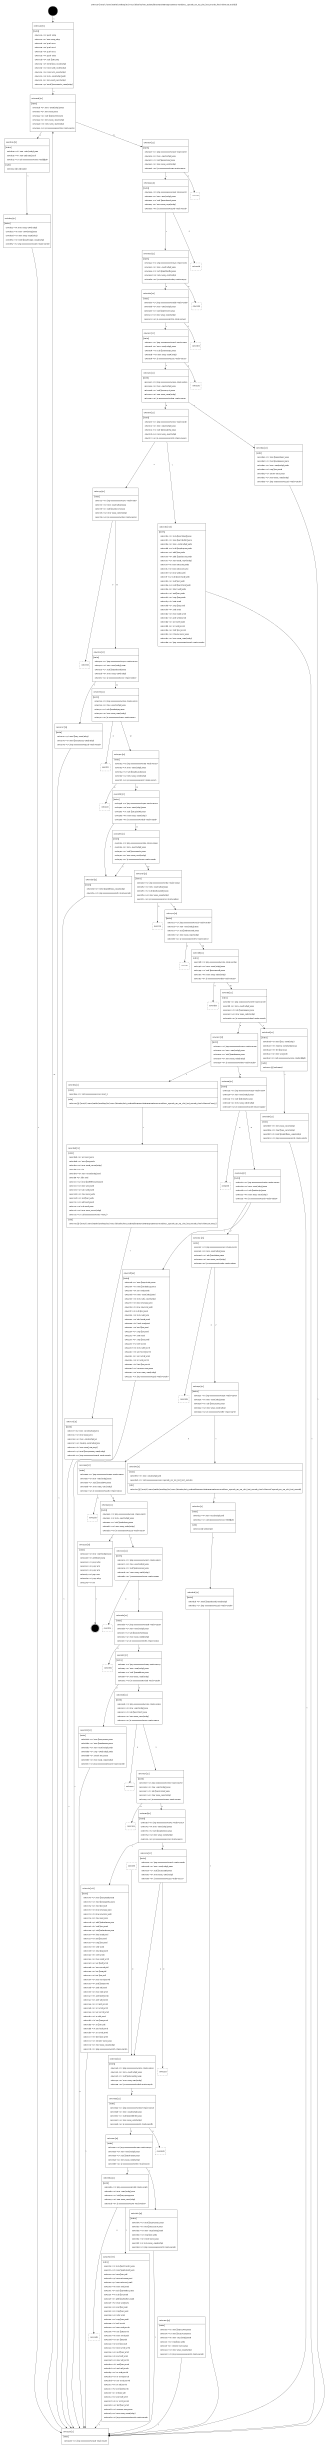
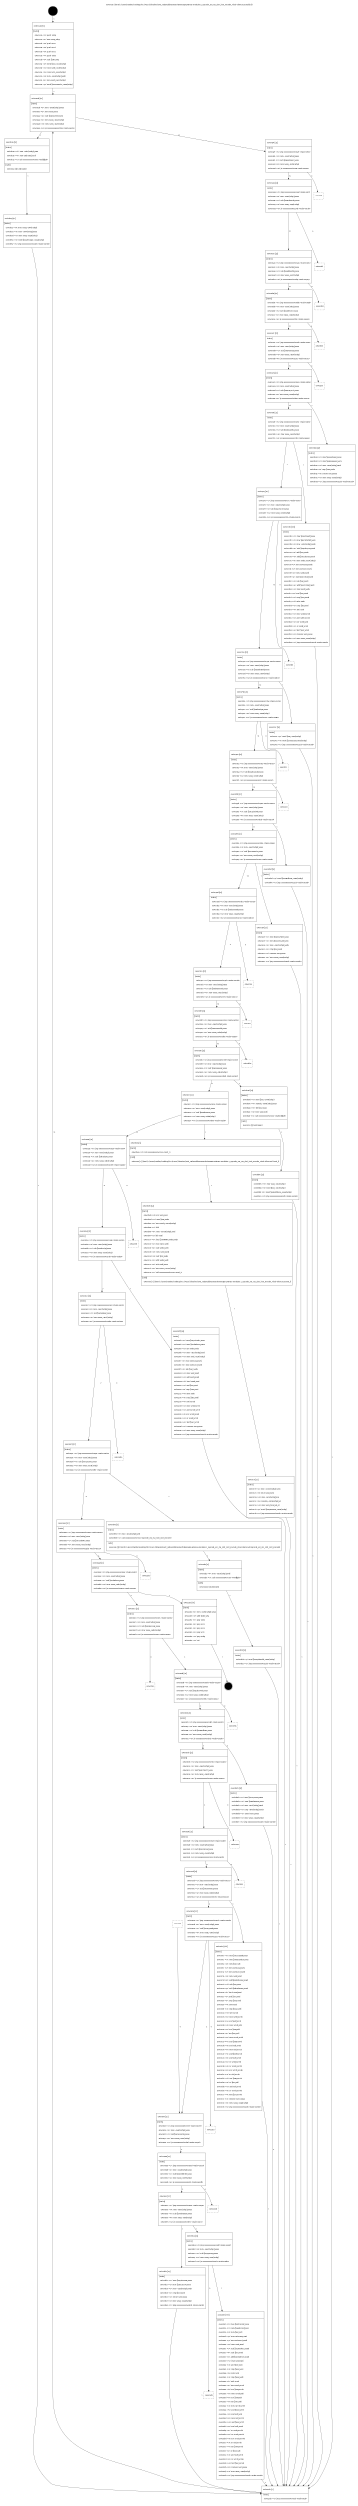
(120, 869) -> (262, 893)
